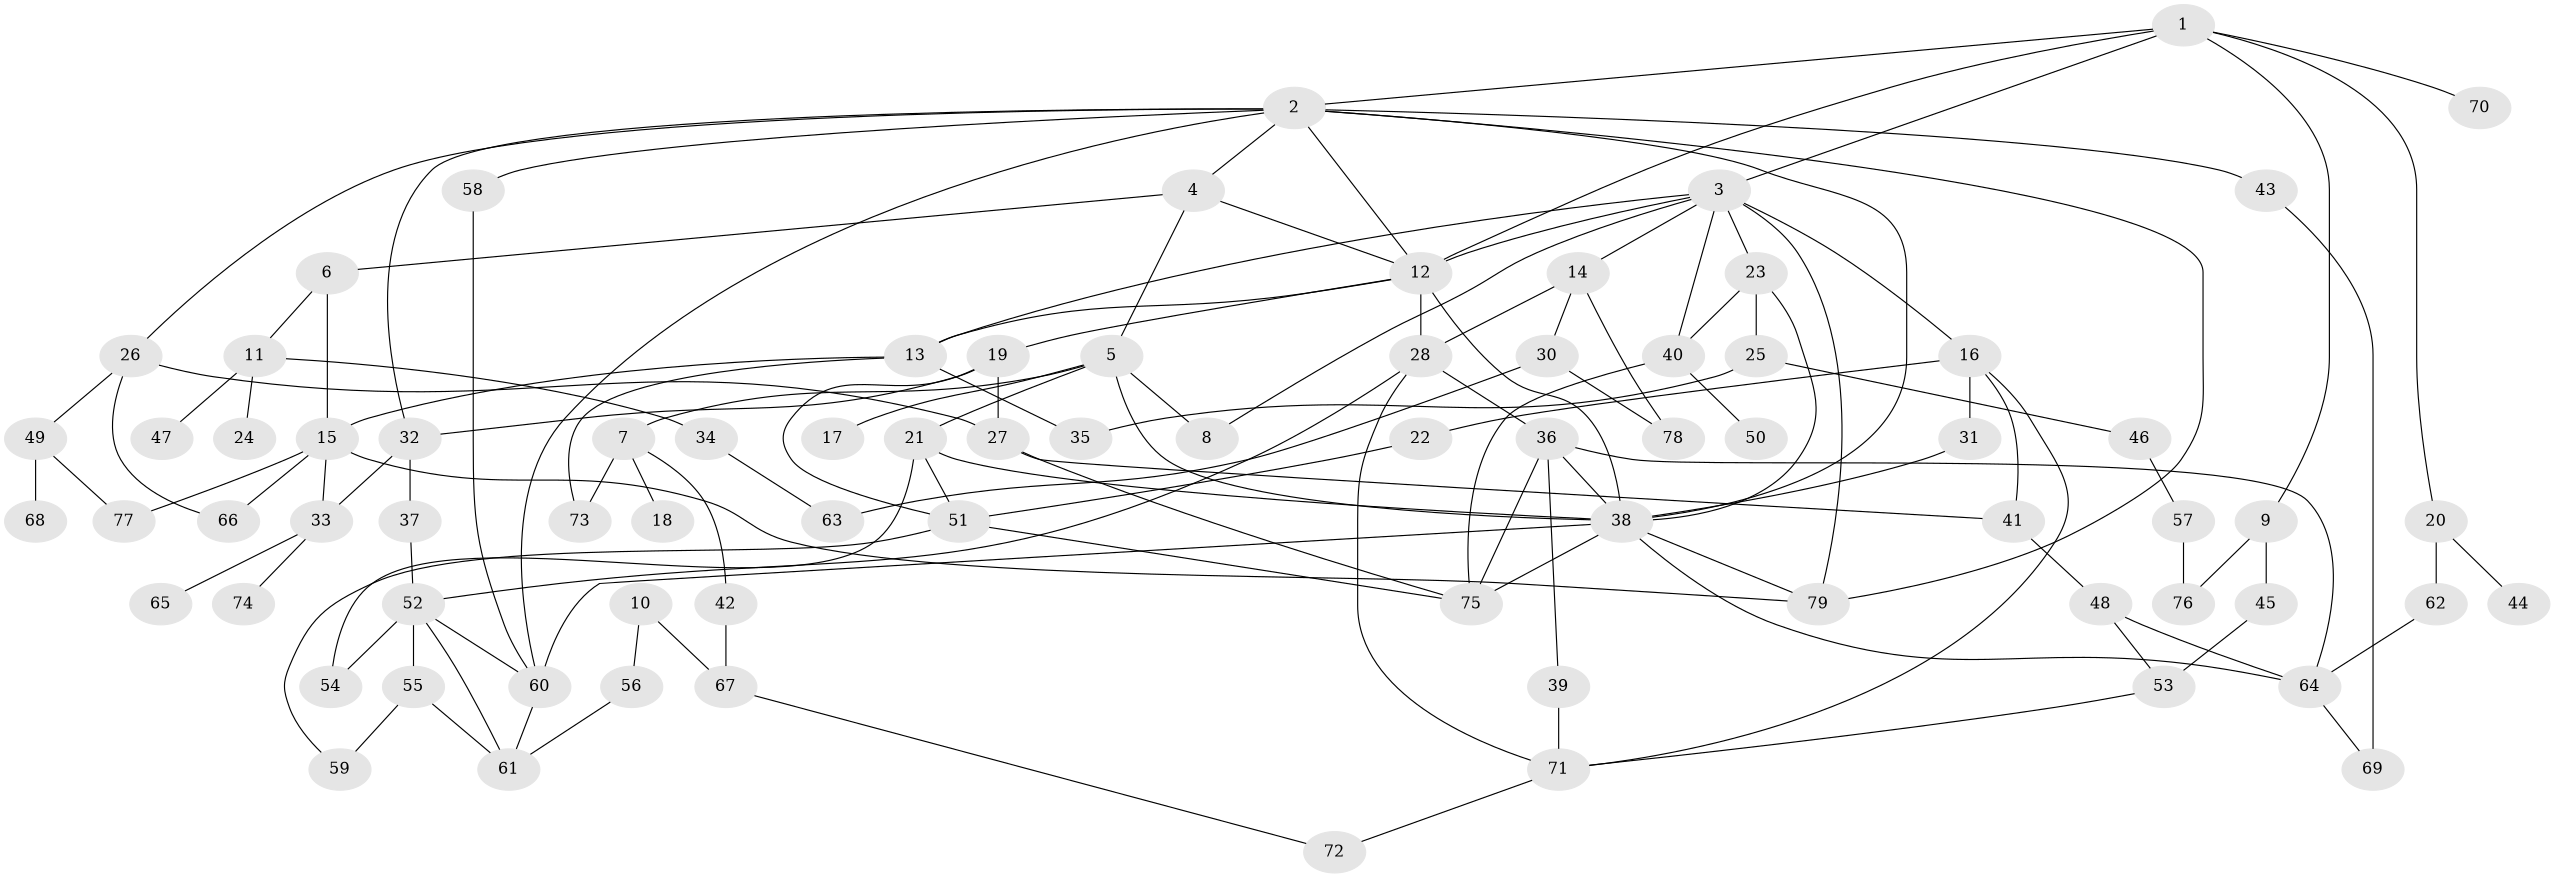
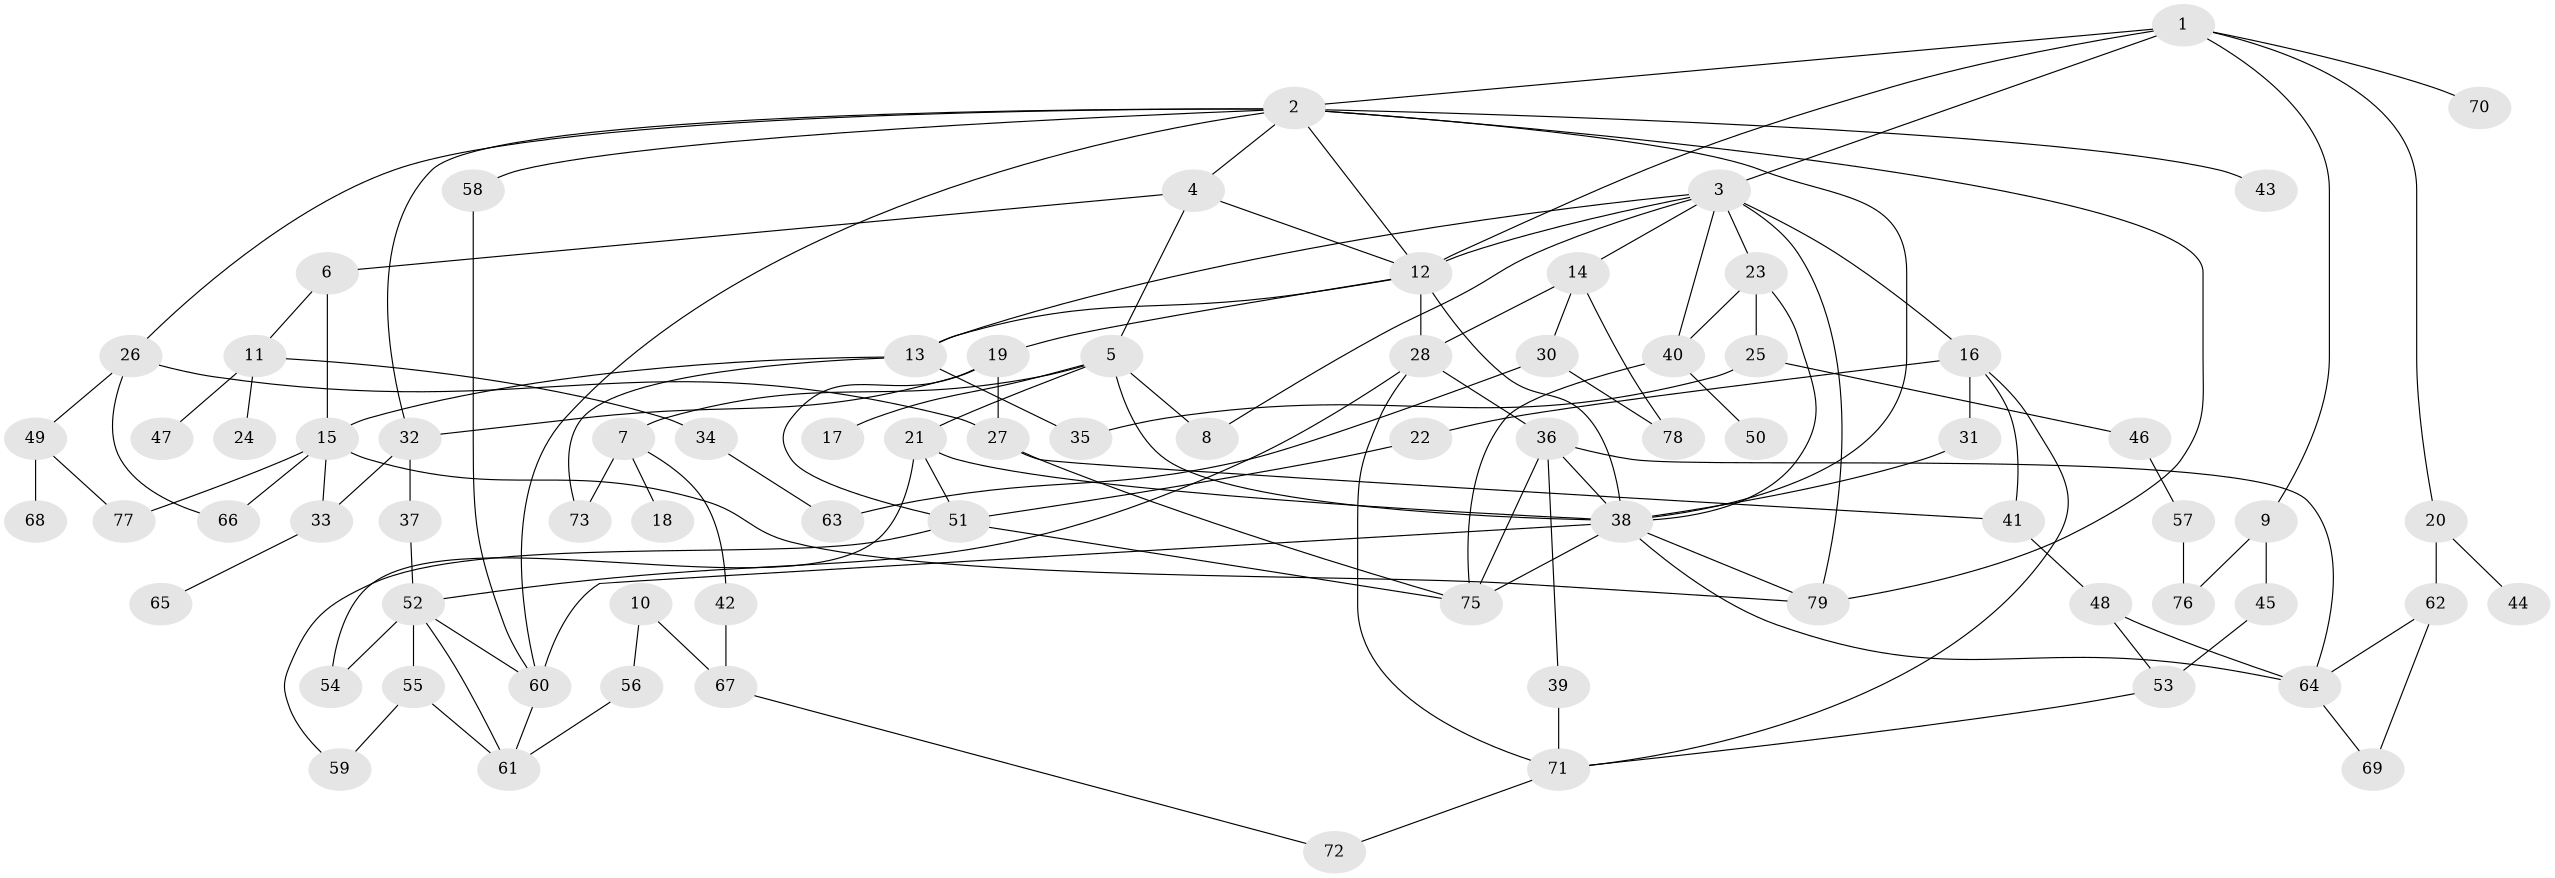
(2373, 464) -> (2405, 687)
(244, 604) -> none
